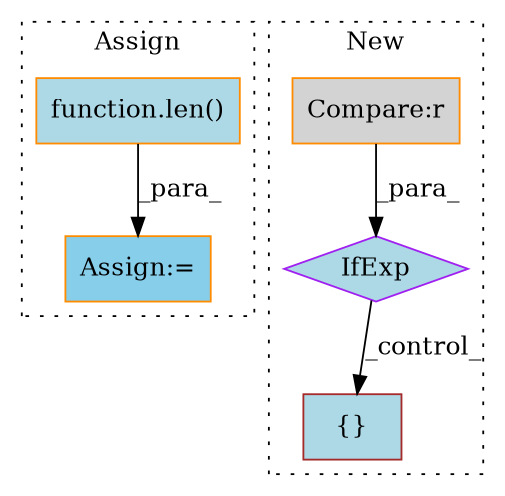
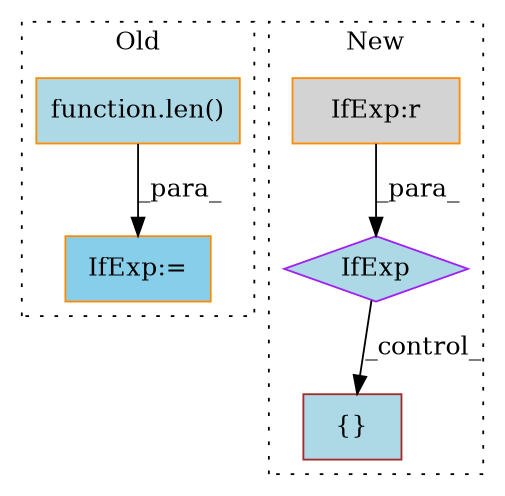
(138, 43) -> (138, 43)
(376, 111) -> (376, 111)
(138, 269) -> (138, 269)
